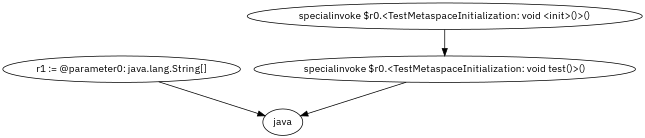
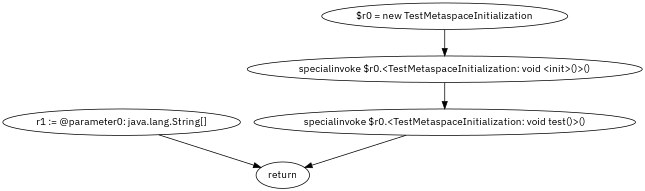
none -> (445, 16)
(283, 122) -> (283, 175)
